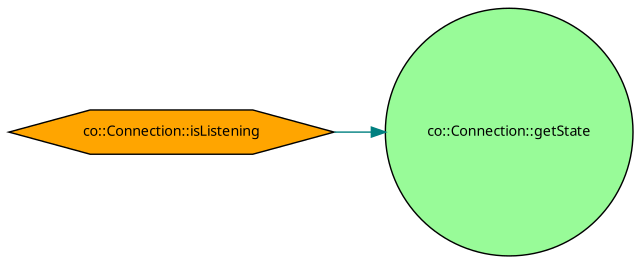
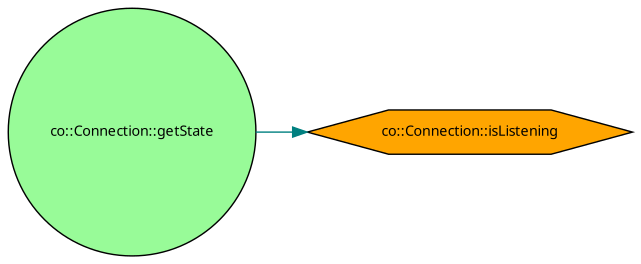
(353, 132) -> (274, 132)
